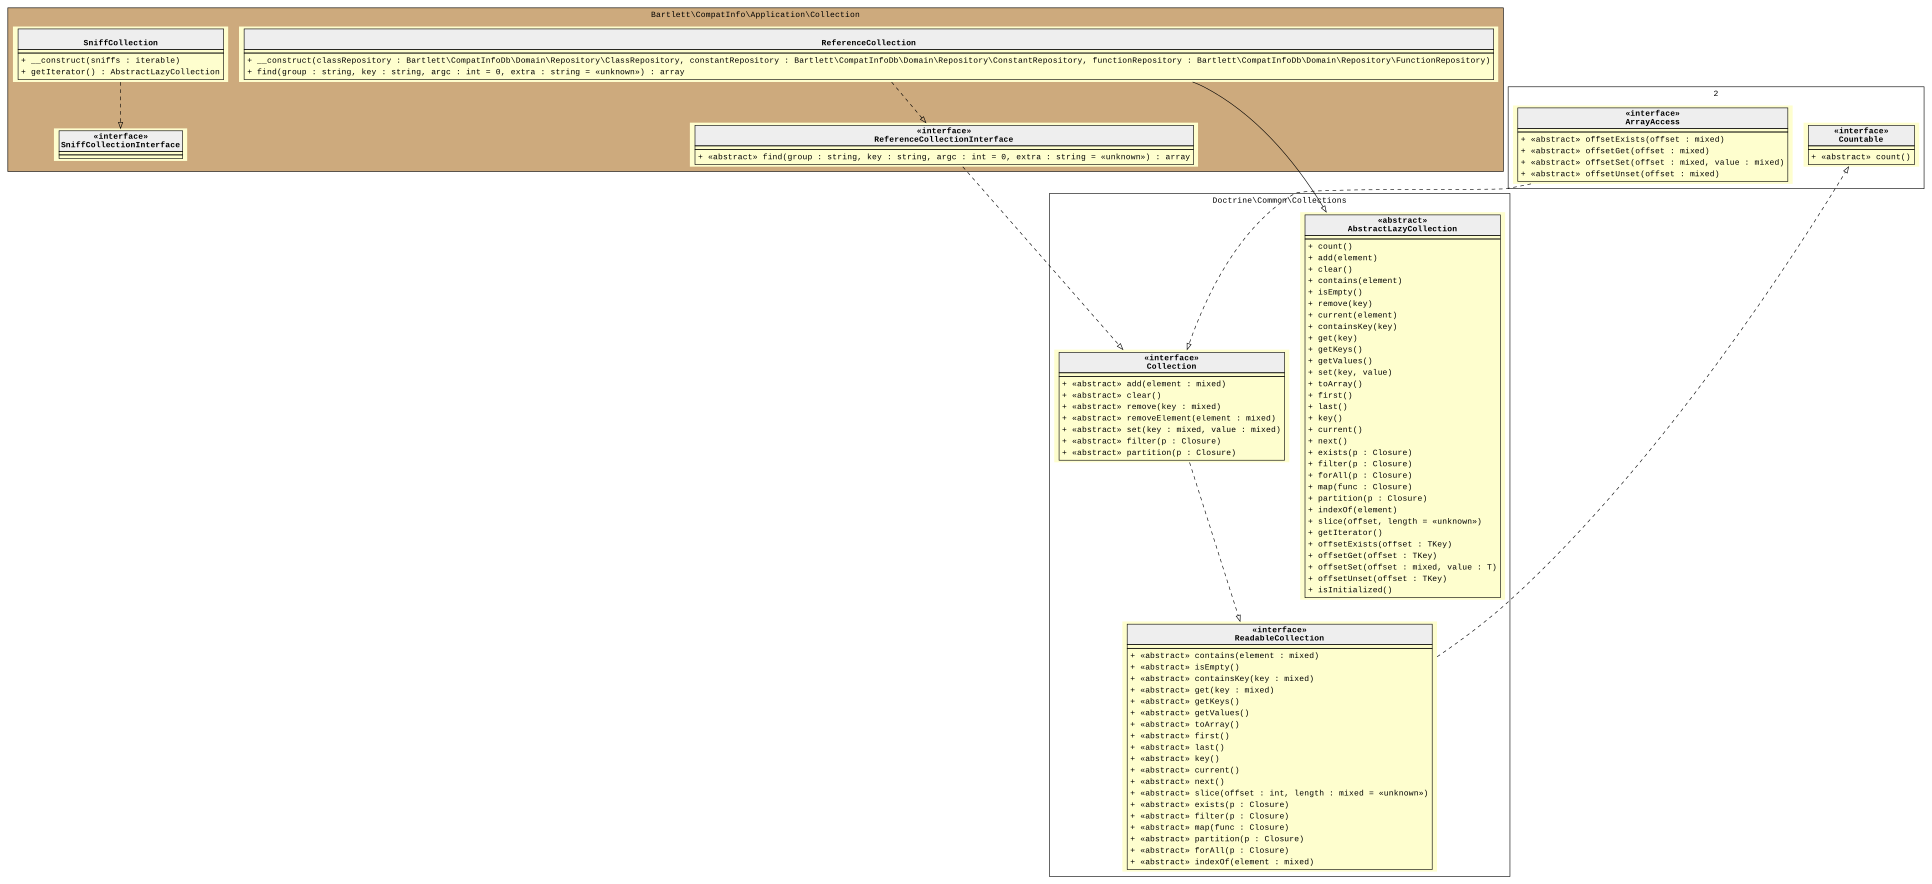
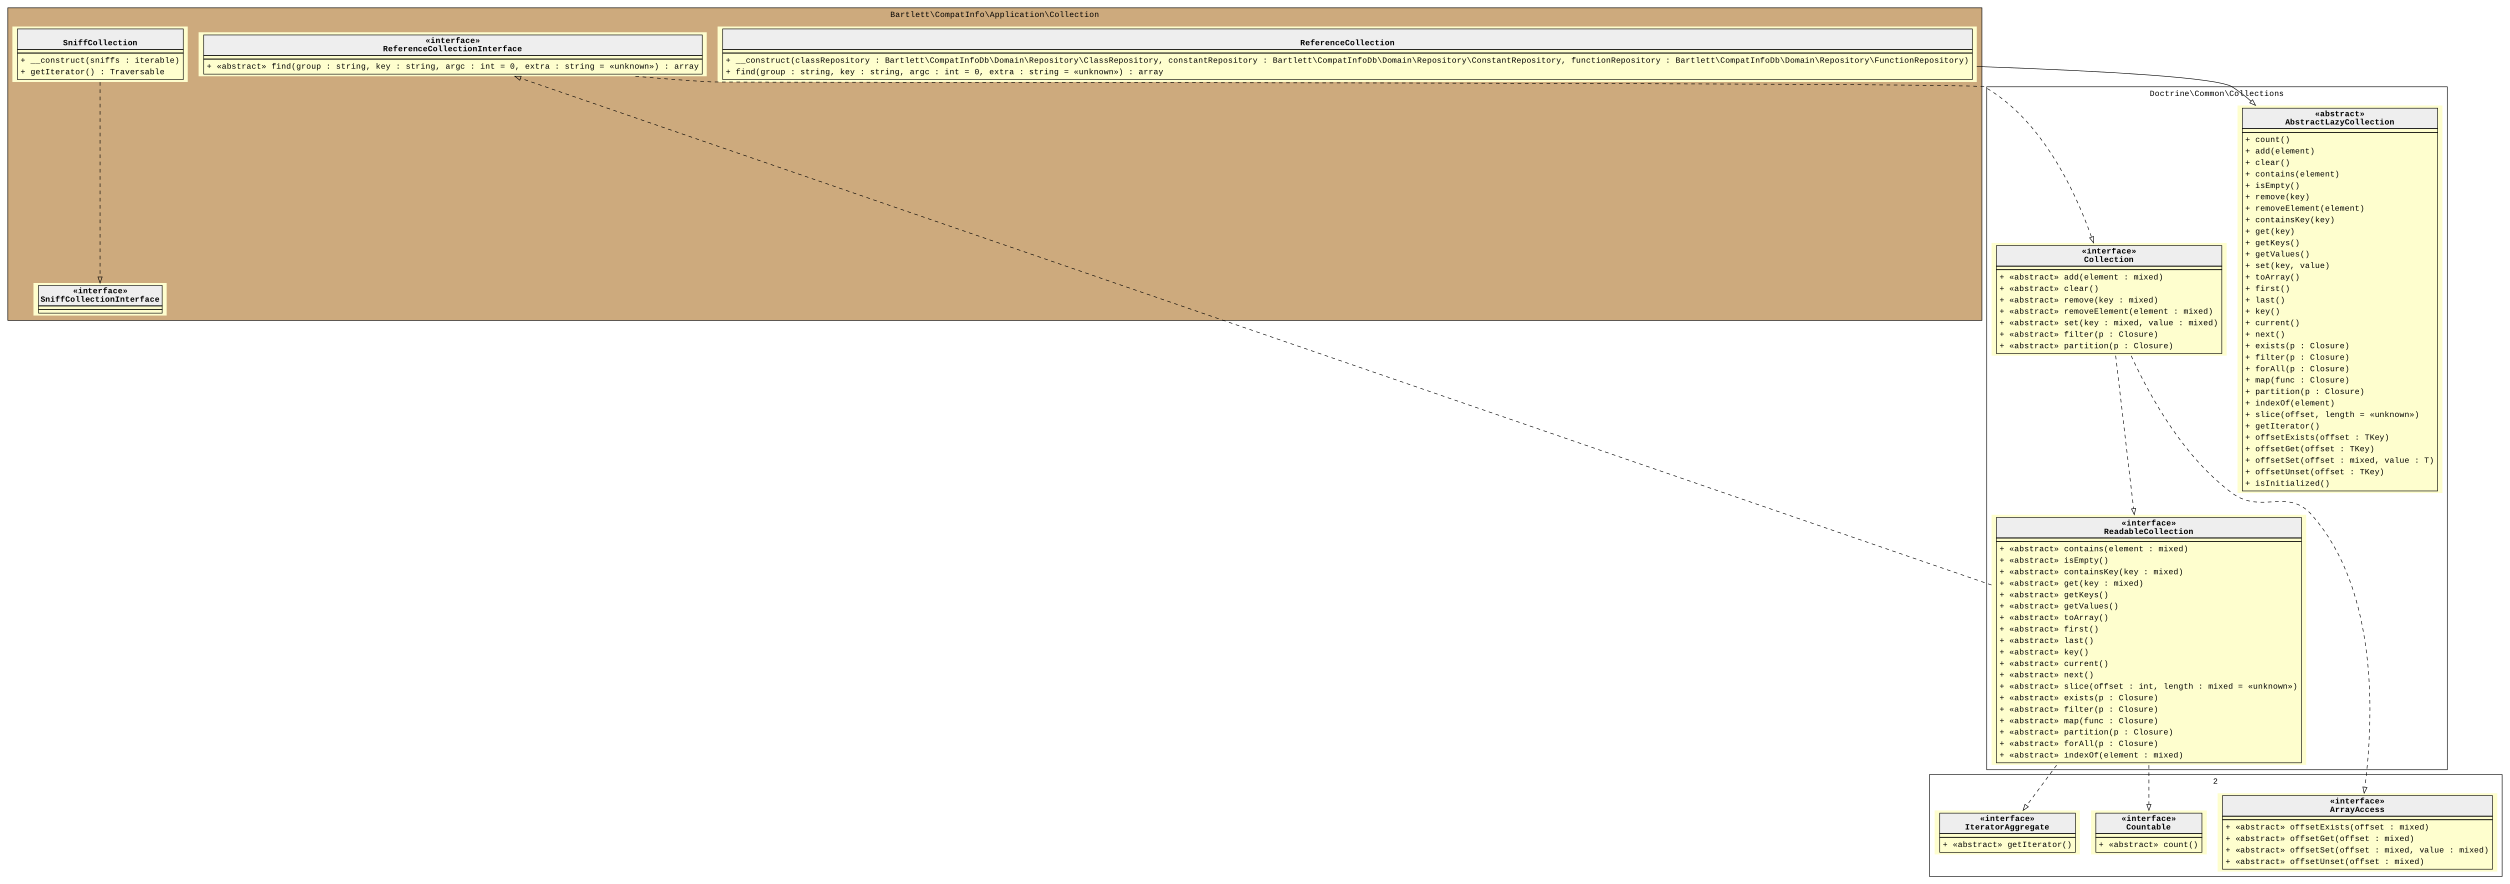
(121, 72) -> (93, 72)
(907, 100) -> (1256, 332)
(1289, 198) -> (2320, 526)
(1353, 315) -> (2305, 208)
none -> (2007, 832)
